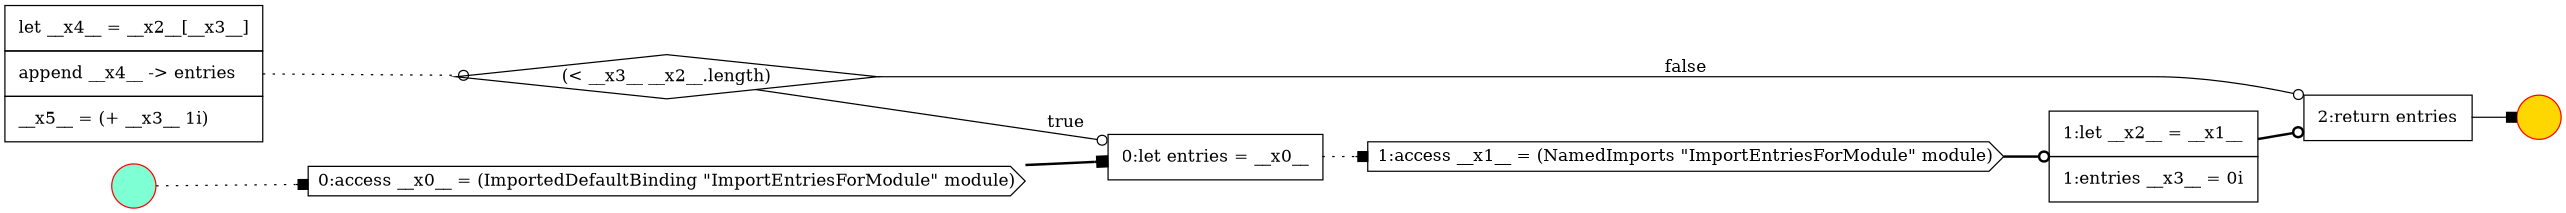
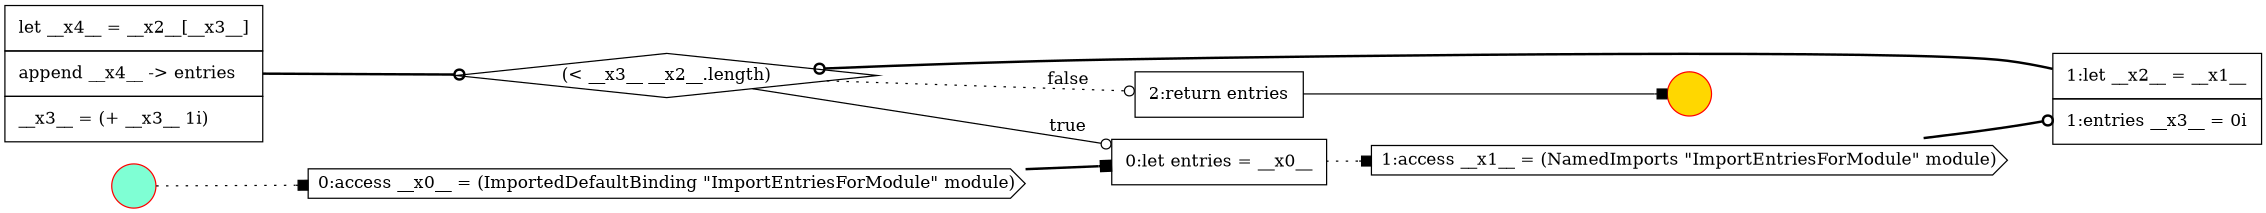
(361, 75) -> (359, 74)
(1586, 77) -> (975, 86)
(114, 118) -> (114, 118)
(2276, 136) -> (1439, 55)
